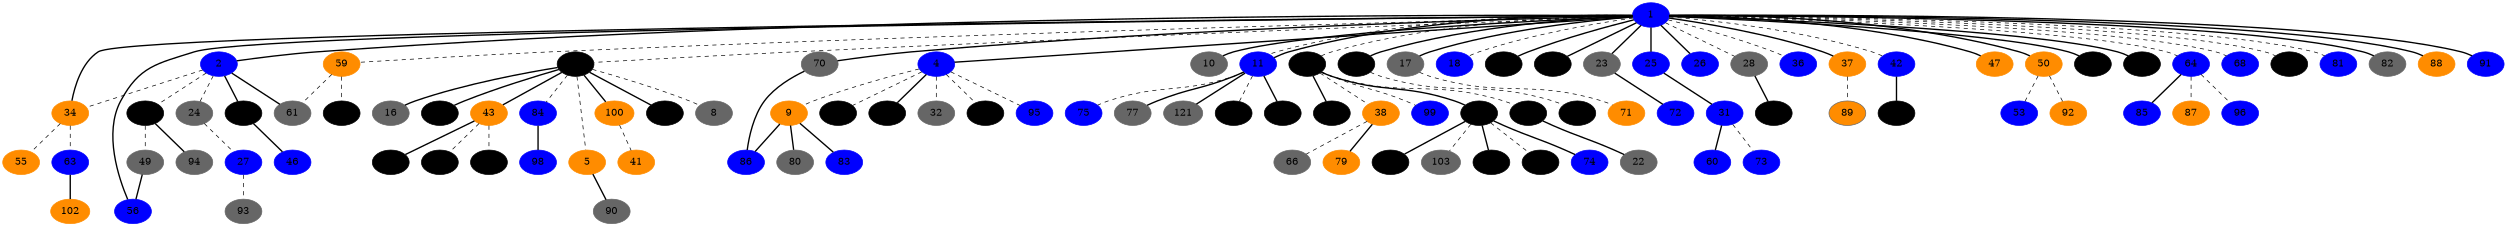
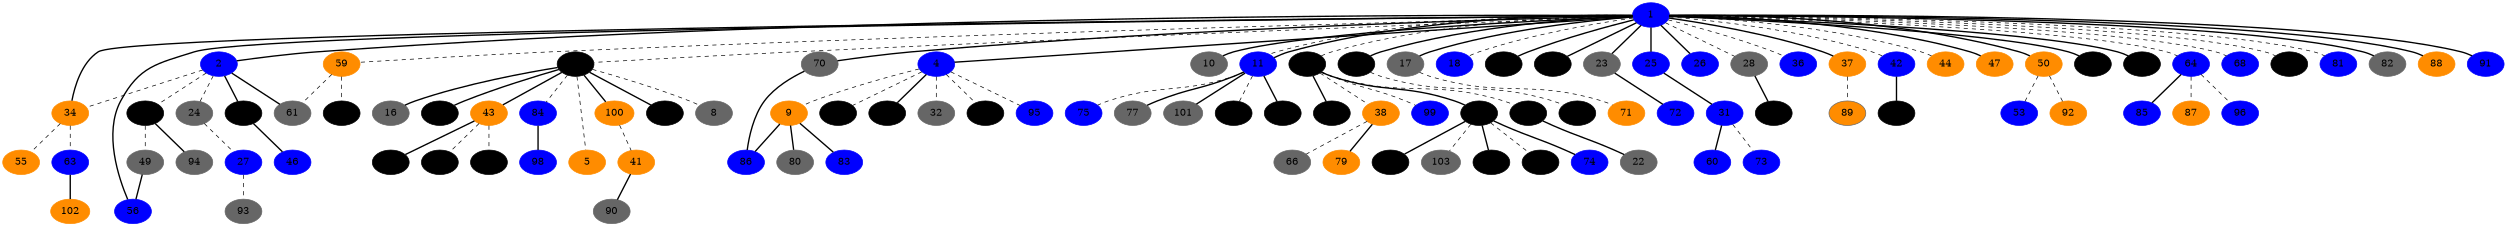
none -> (1946, 64)
(1183, 113) -> (1183, 113)
(599, 187) -> (624, 187)
